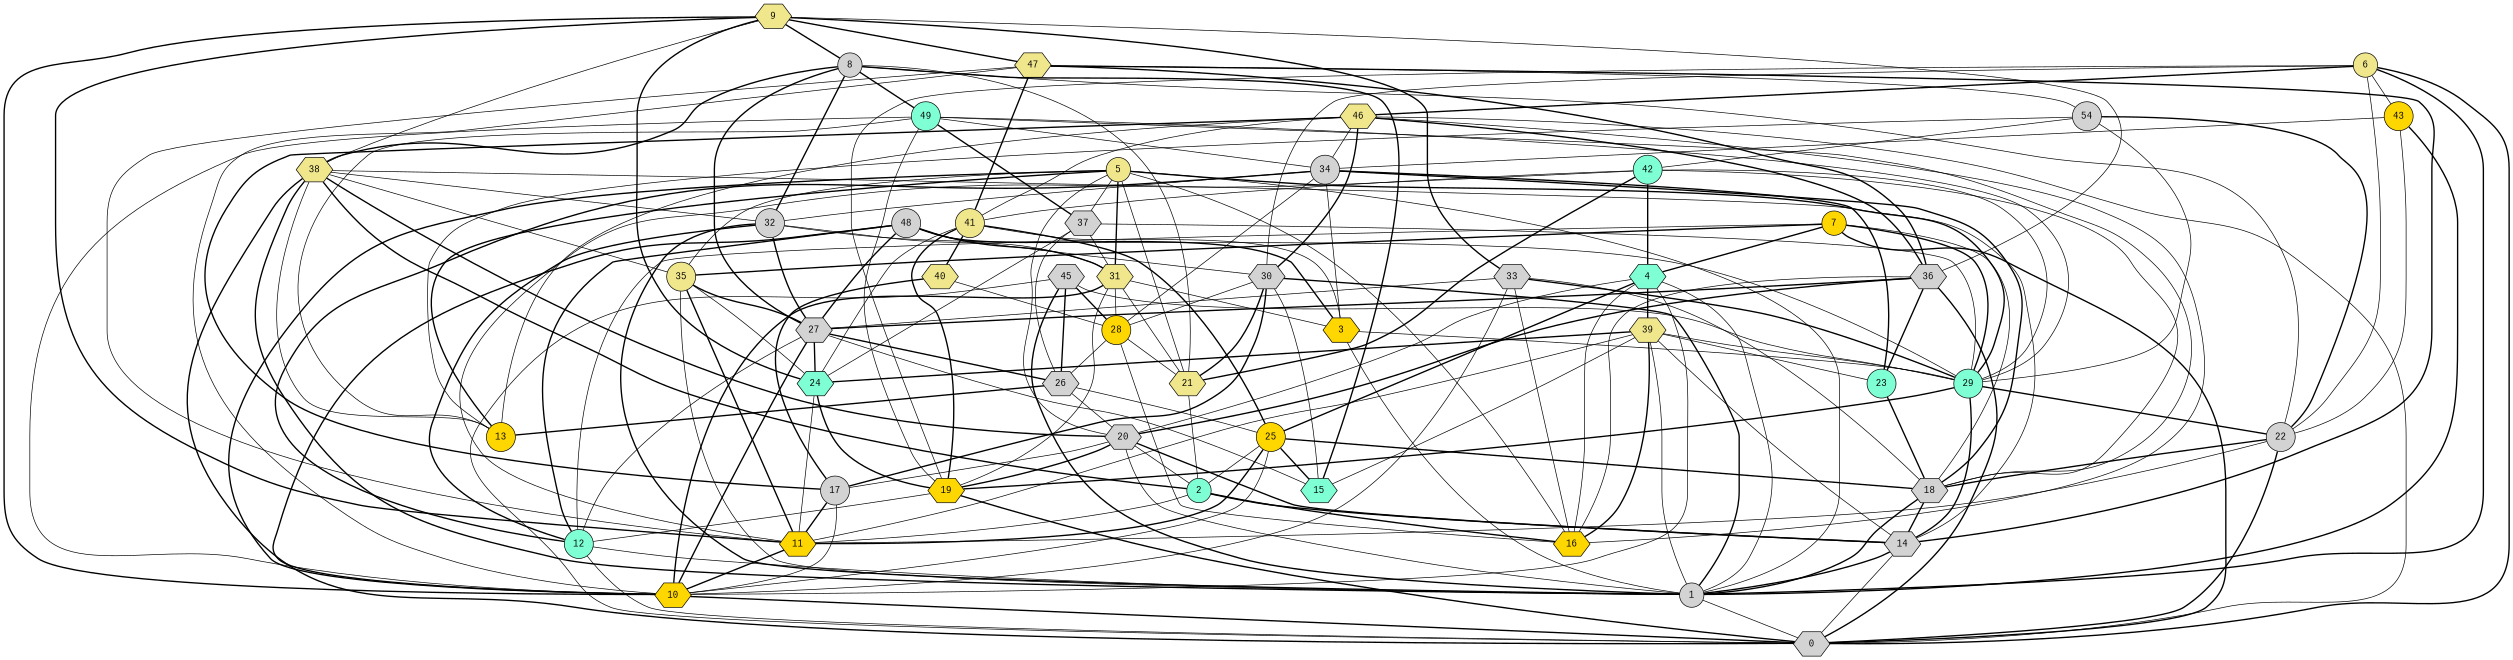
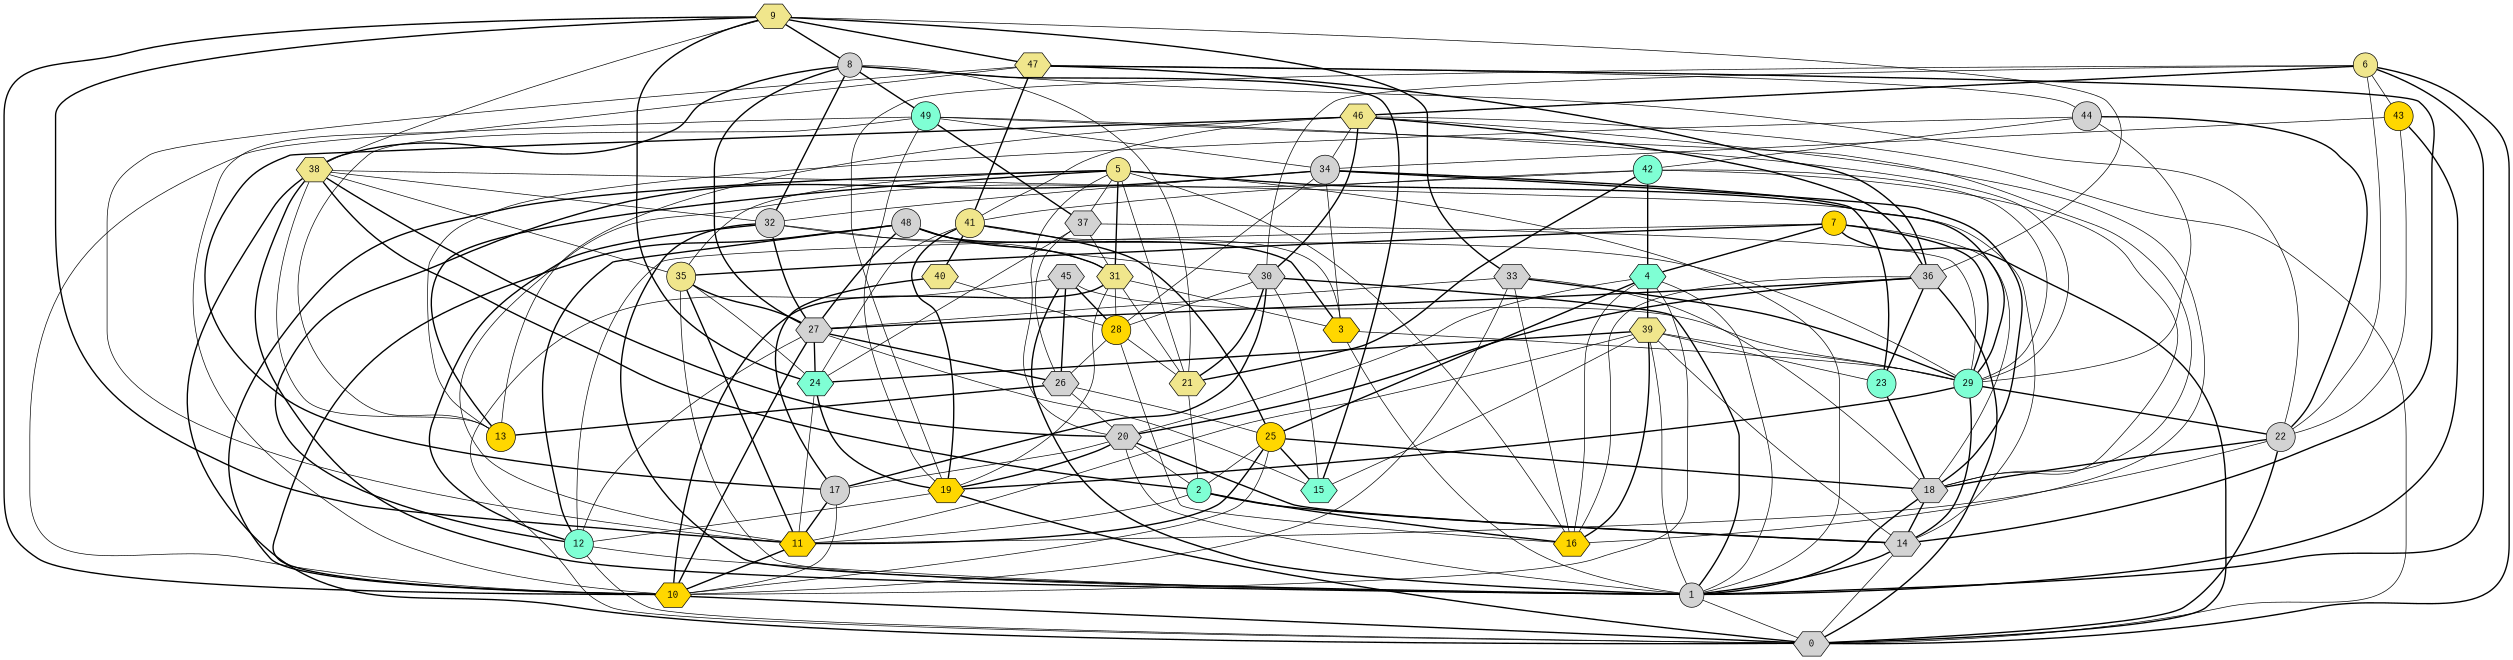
(2087, 116) -> (2087, 116)
